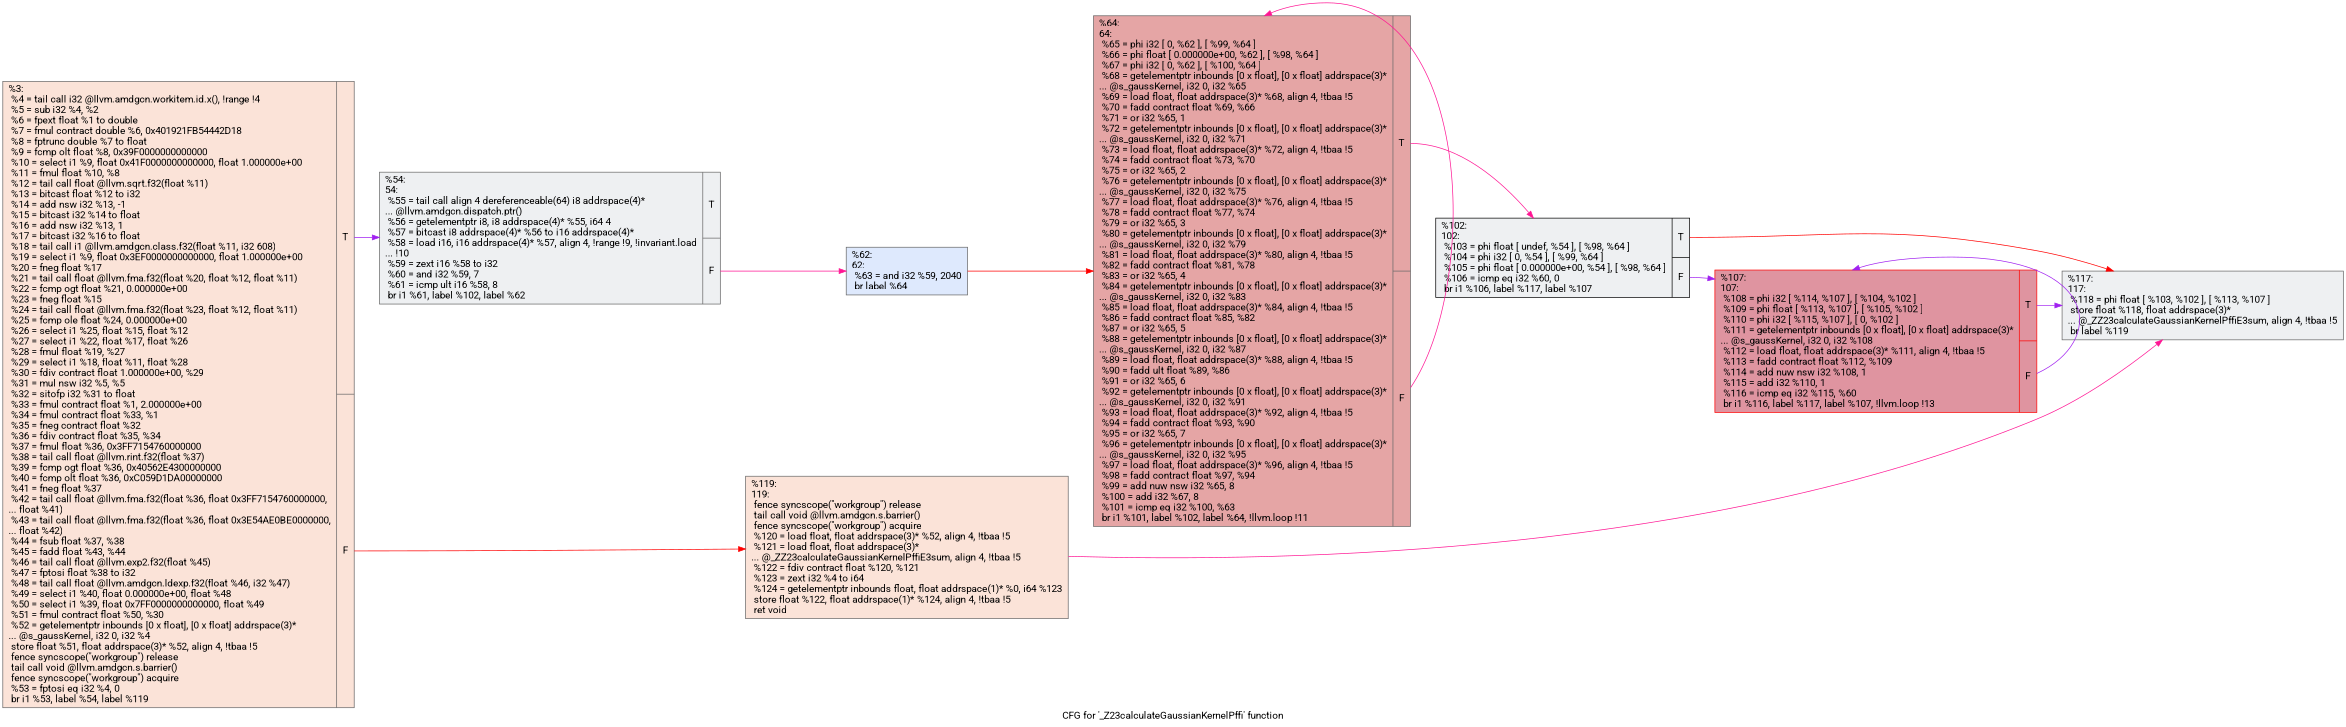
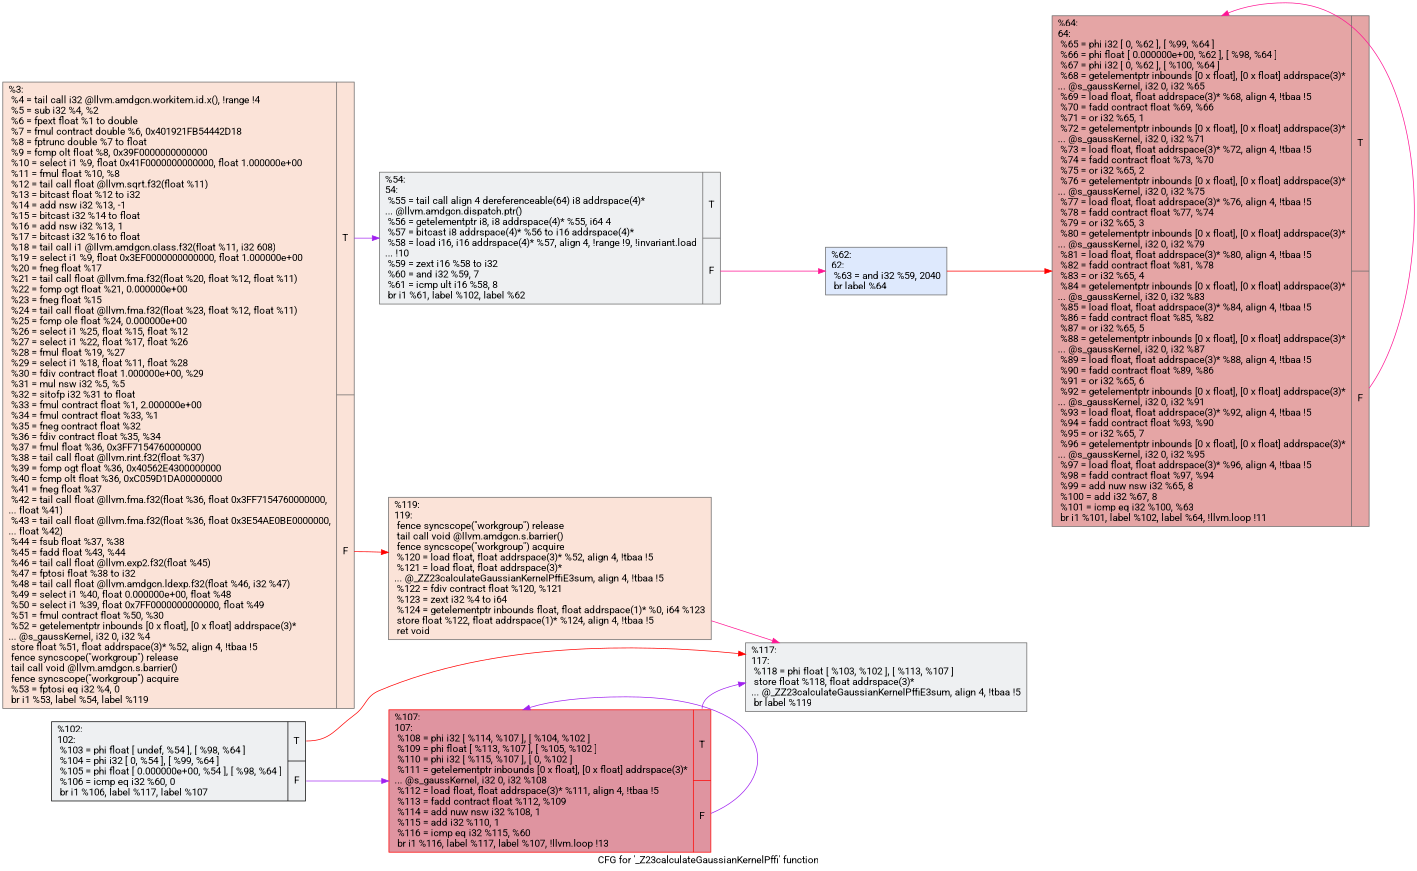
(1477, 166) -> none
(1165, 371) -> (1136, 371)
